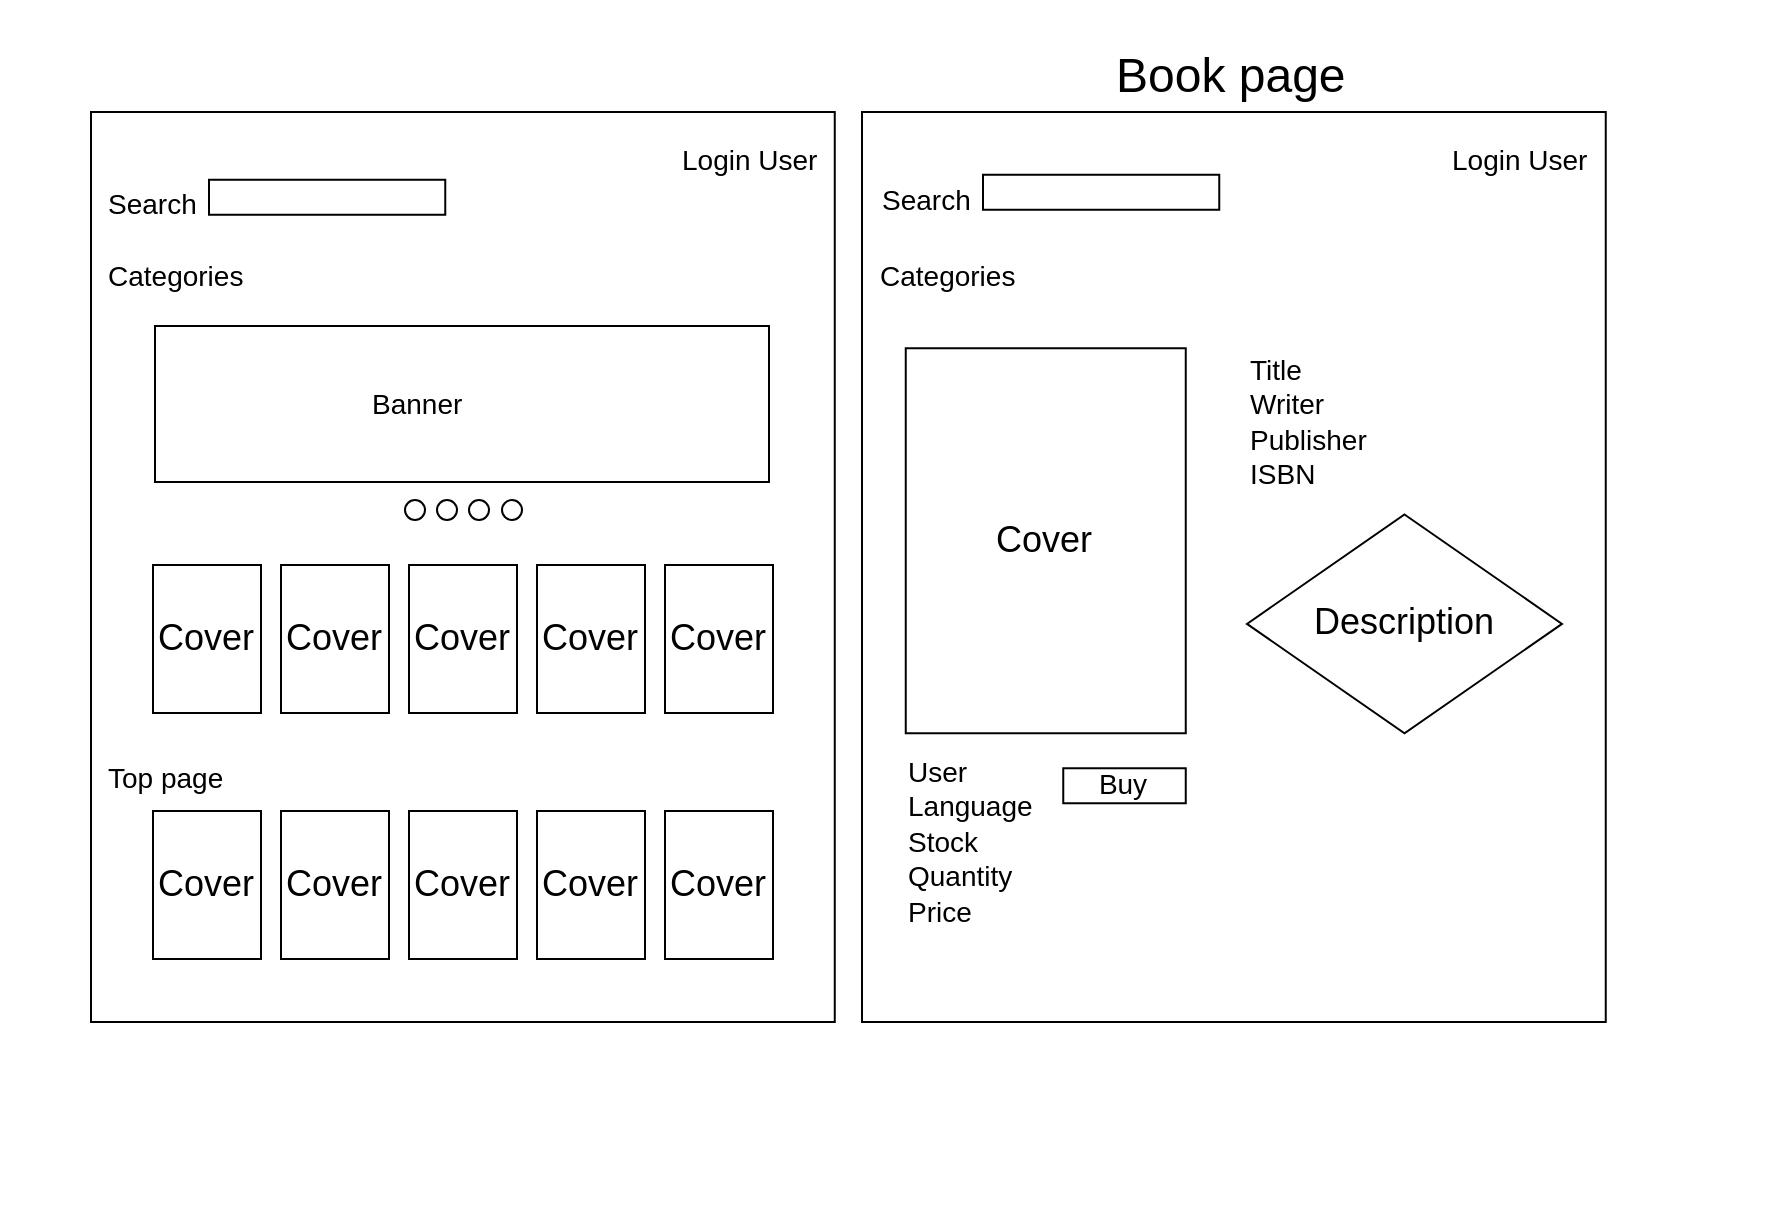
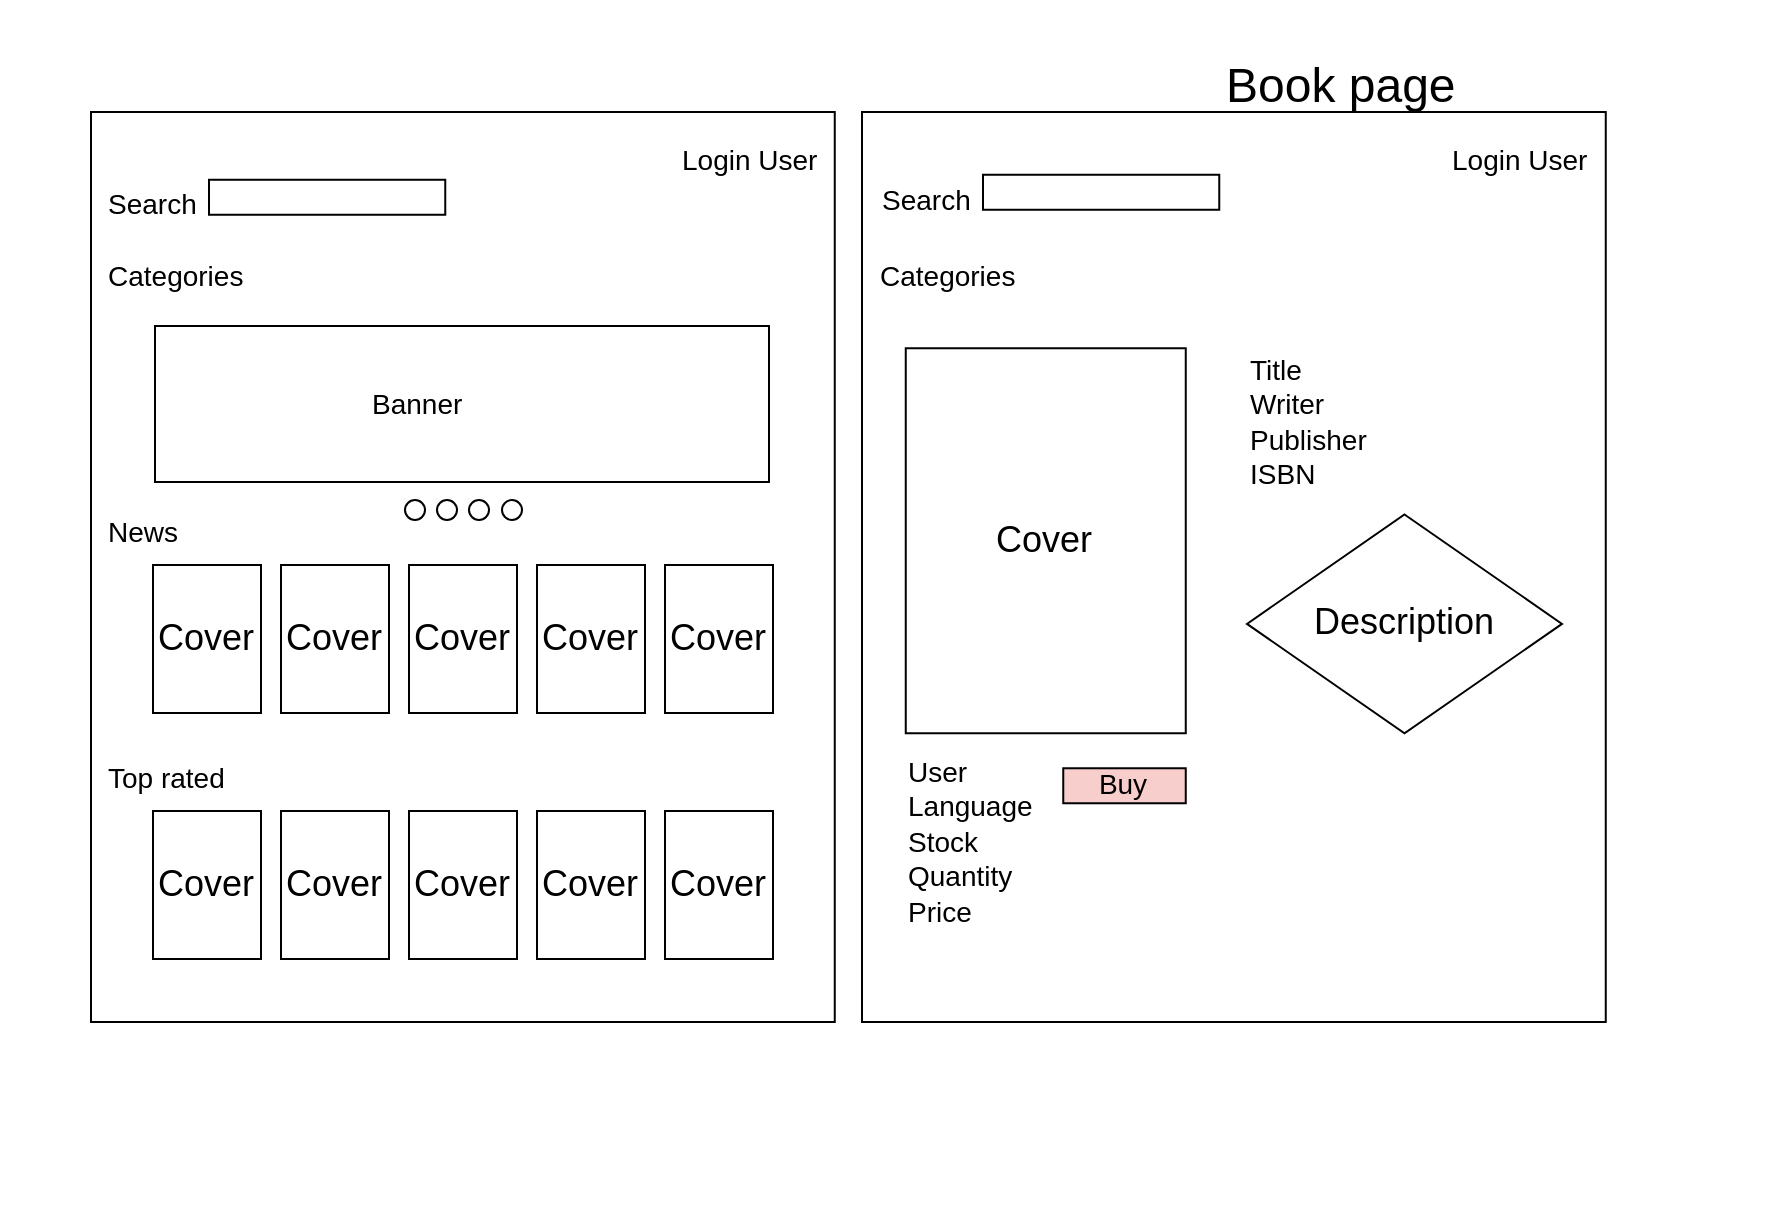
(1243, 62) -> (1353, 72)
none -> (158, 530)
(160, 777) -> (166, 777)
(1125, 786) -> (1125, 786)
